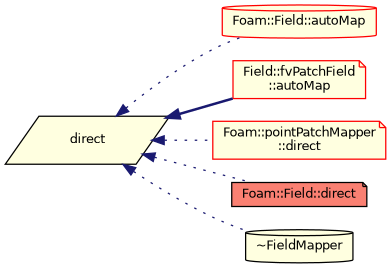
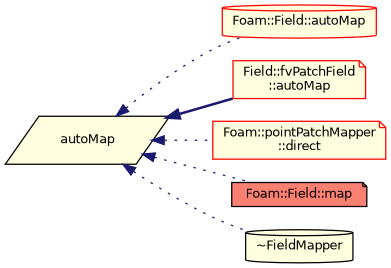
(88, 140) -> (88, 140)
(299, 194) -> (299, 194)
